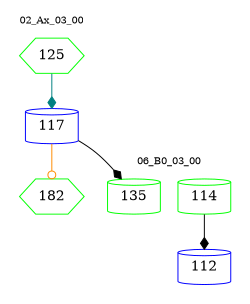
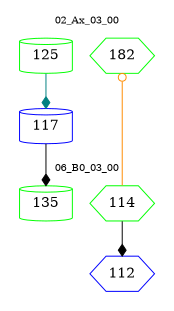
(52, 56) -> (46, 56)
(52, 158) -> (122, 134)
(204, 197) -> (122, 203)
(204, 267) -> (122, 274)
